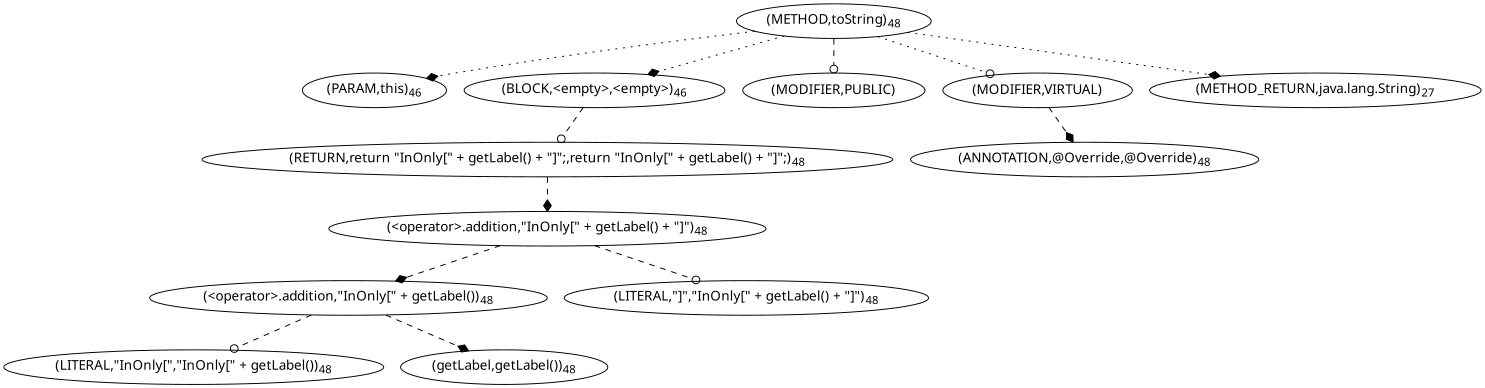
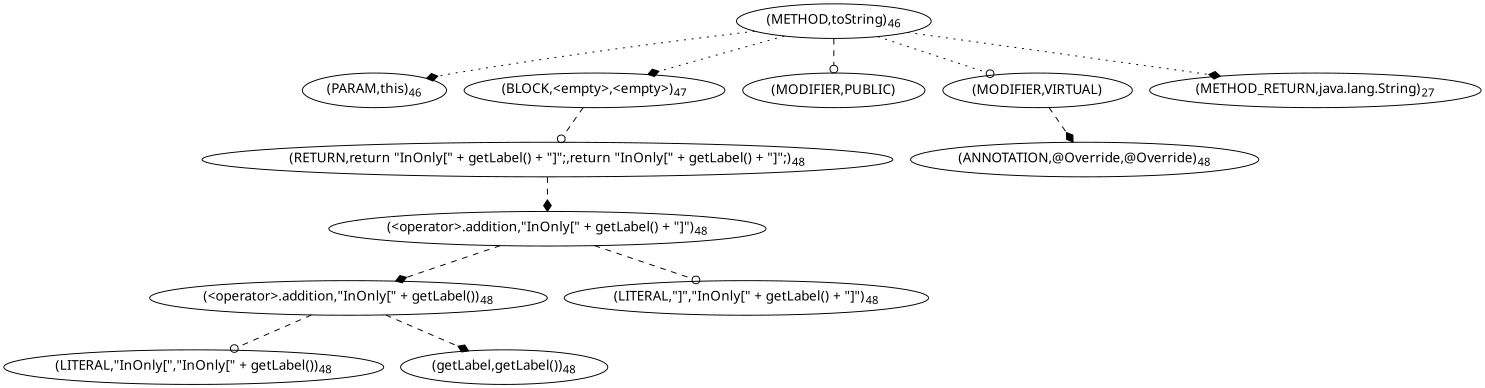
(894, 20) -> (894, 20)
(681, 89) -> (681, 89)
